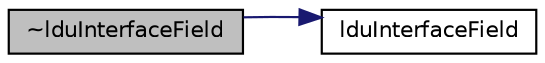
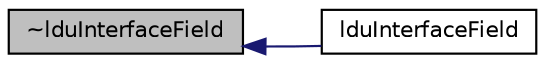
(271, 17) -> (294, 46)
